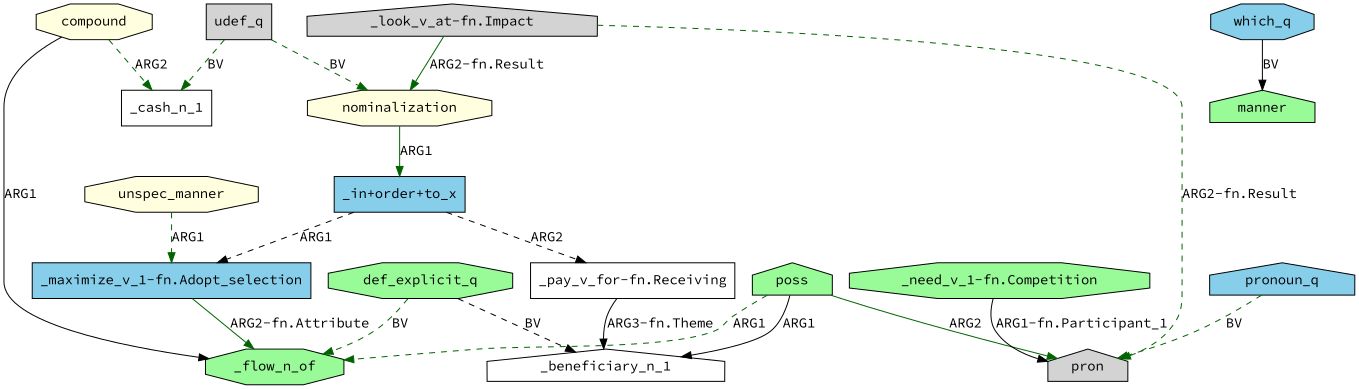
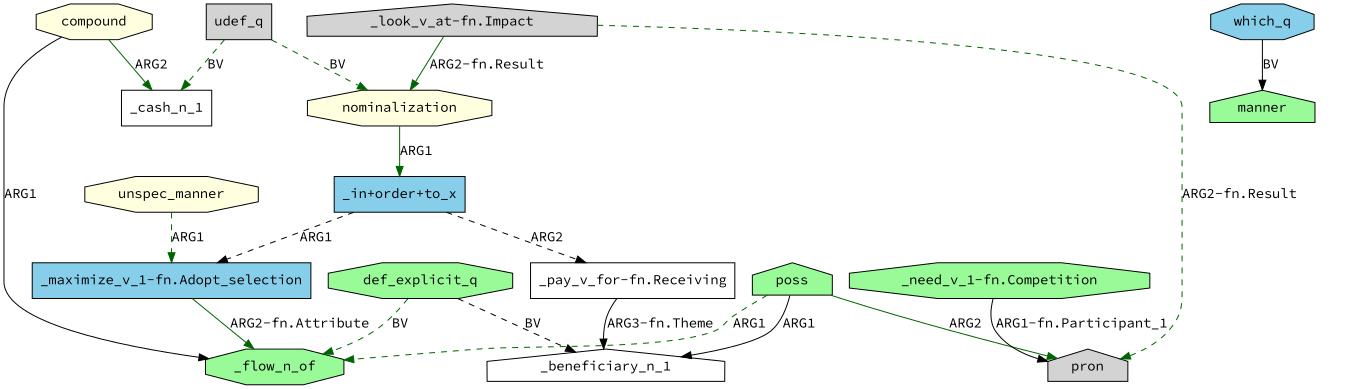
(127, 61) -> (127, 61)
(1282, 281) -> none
